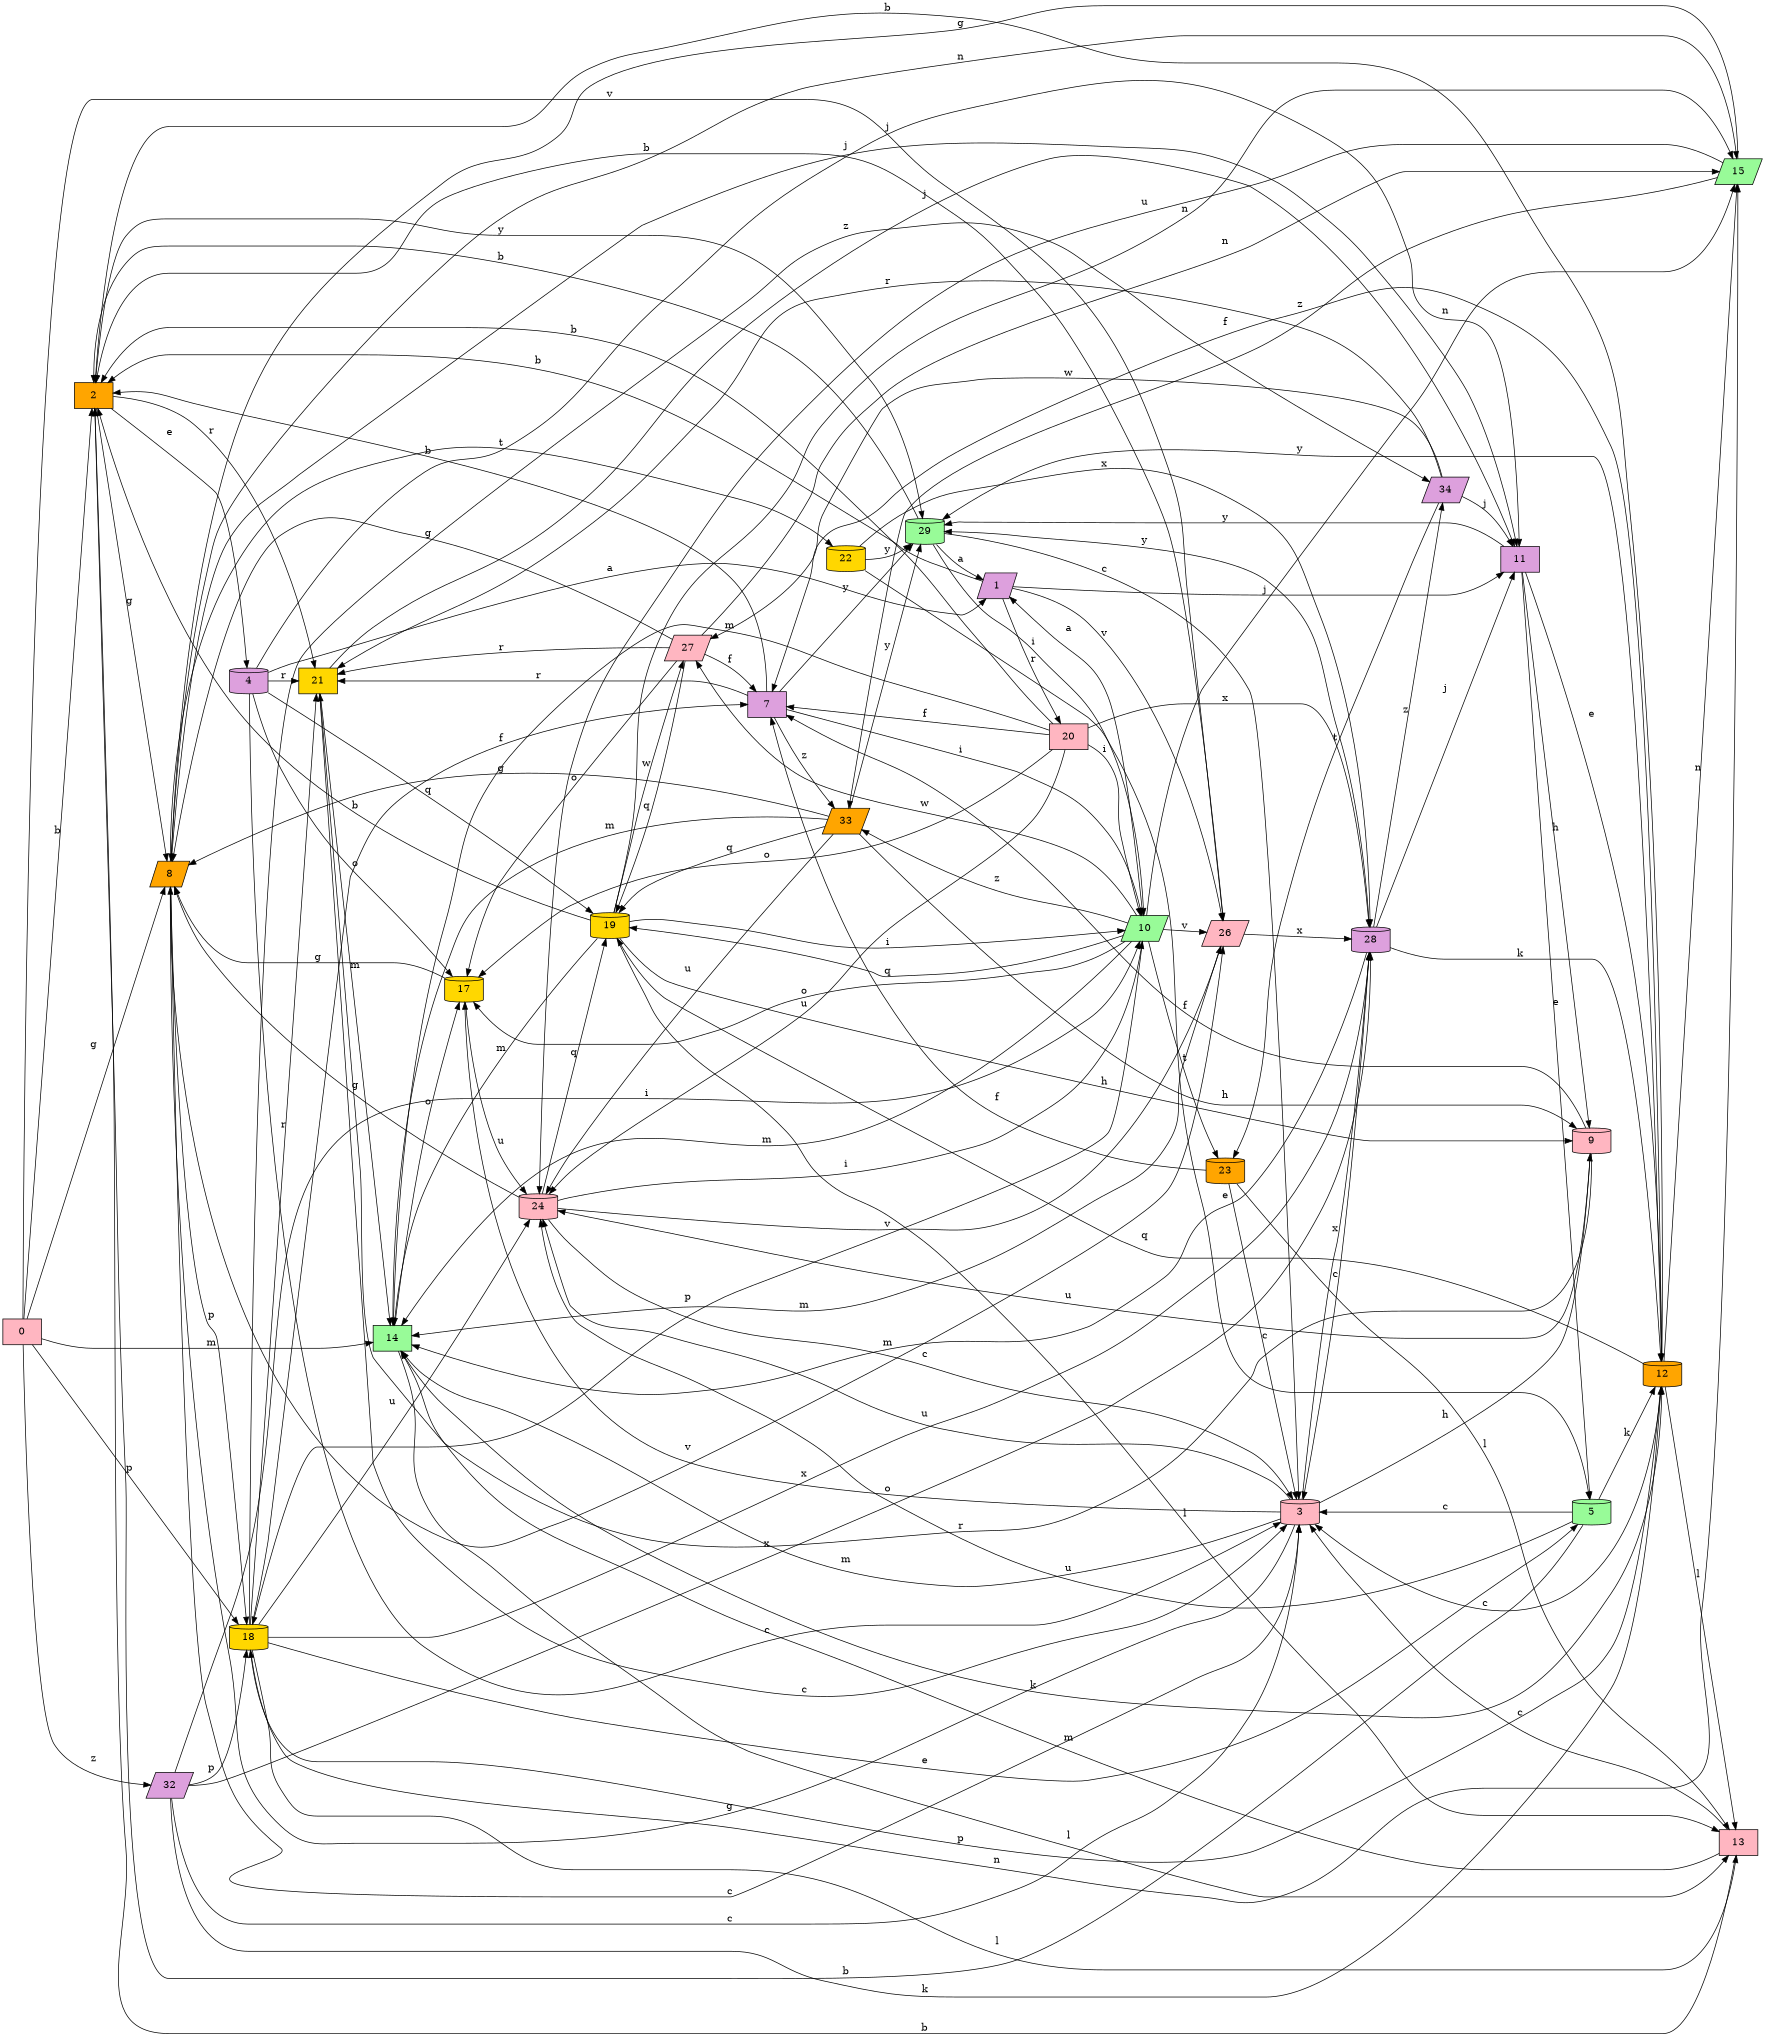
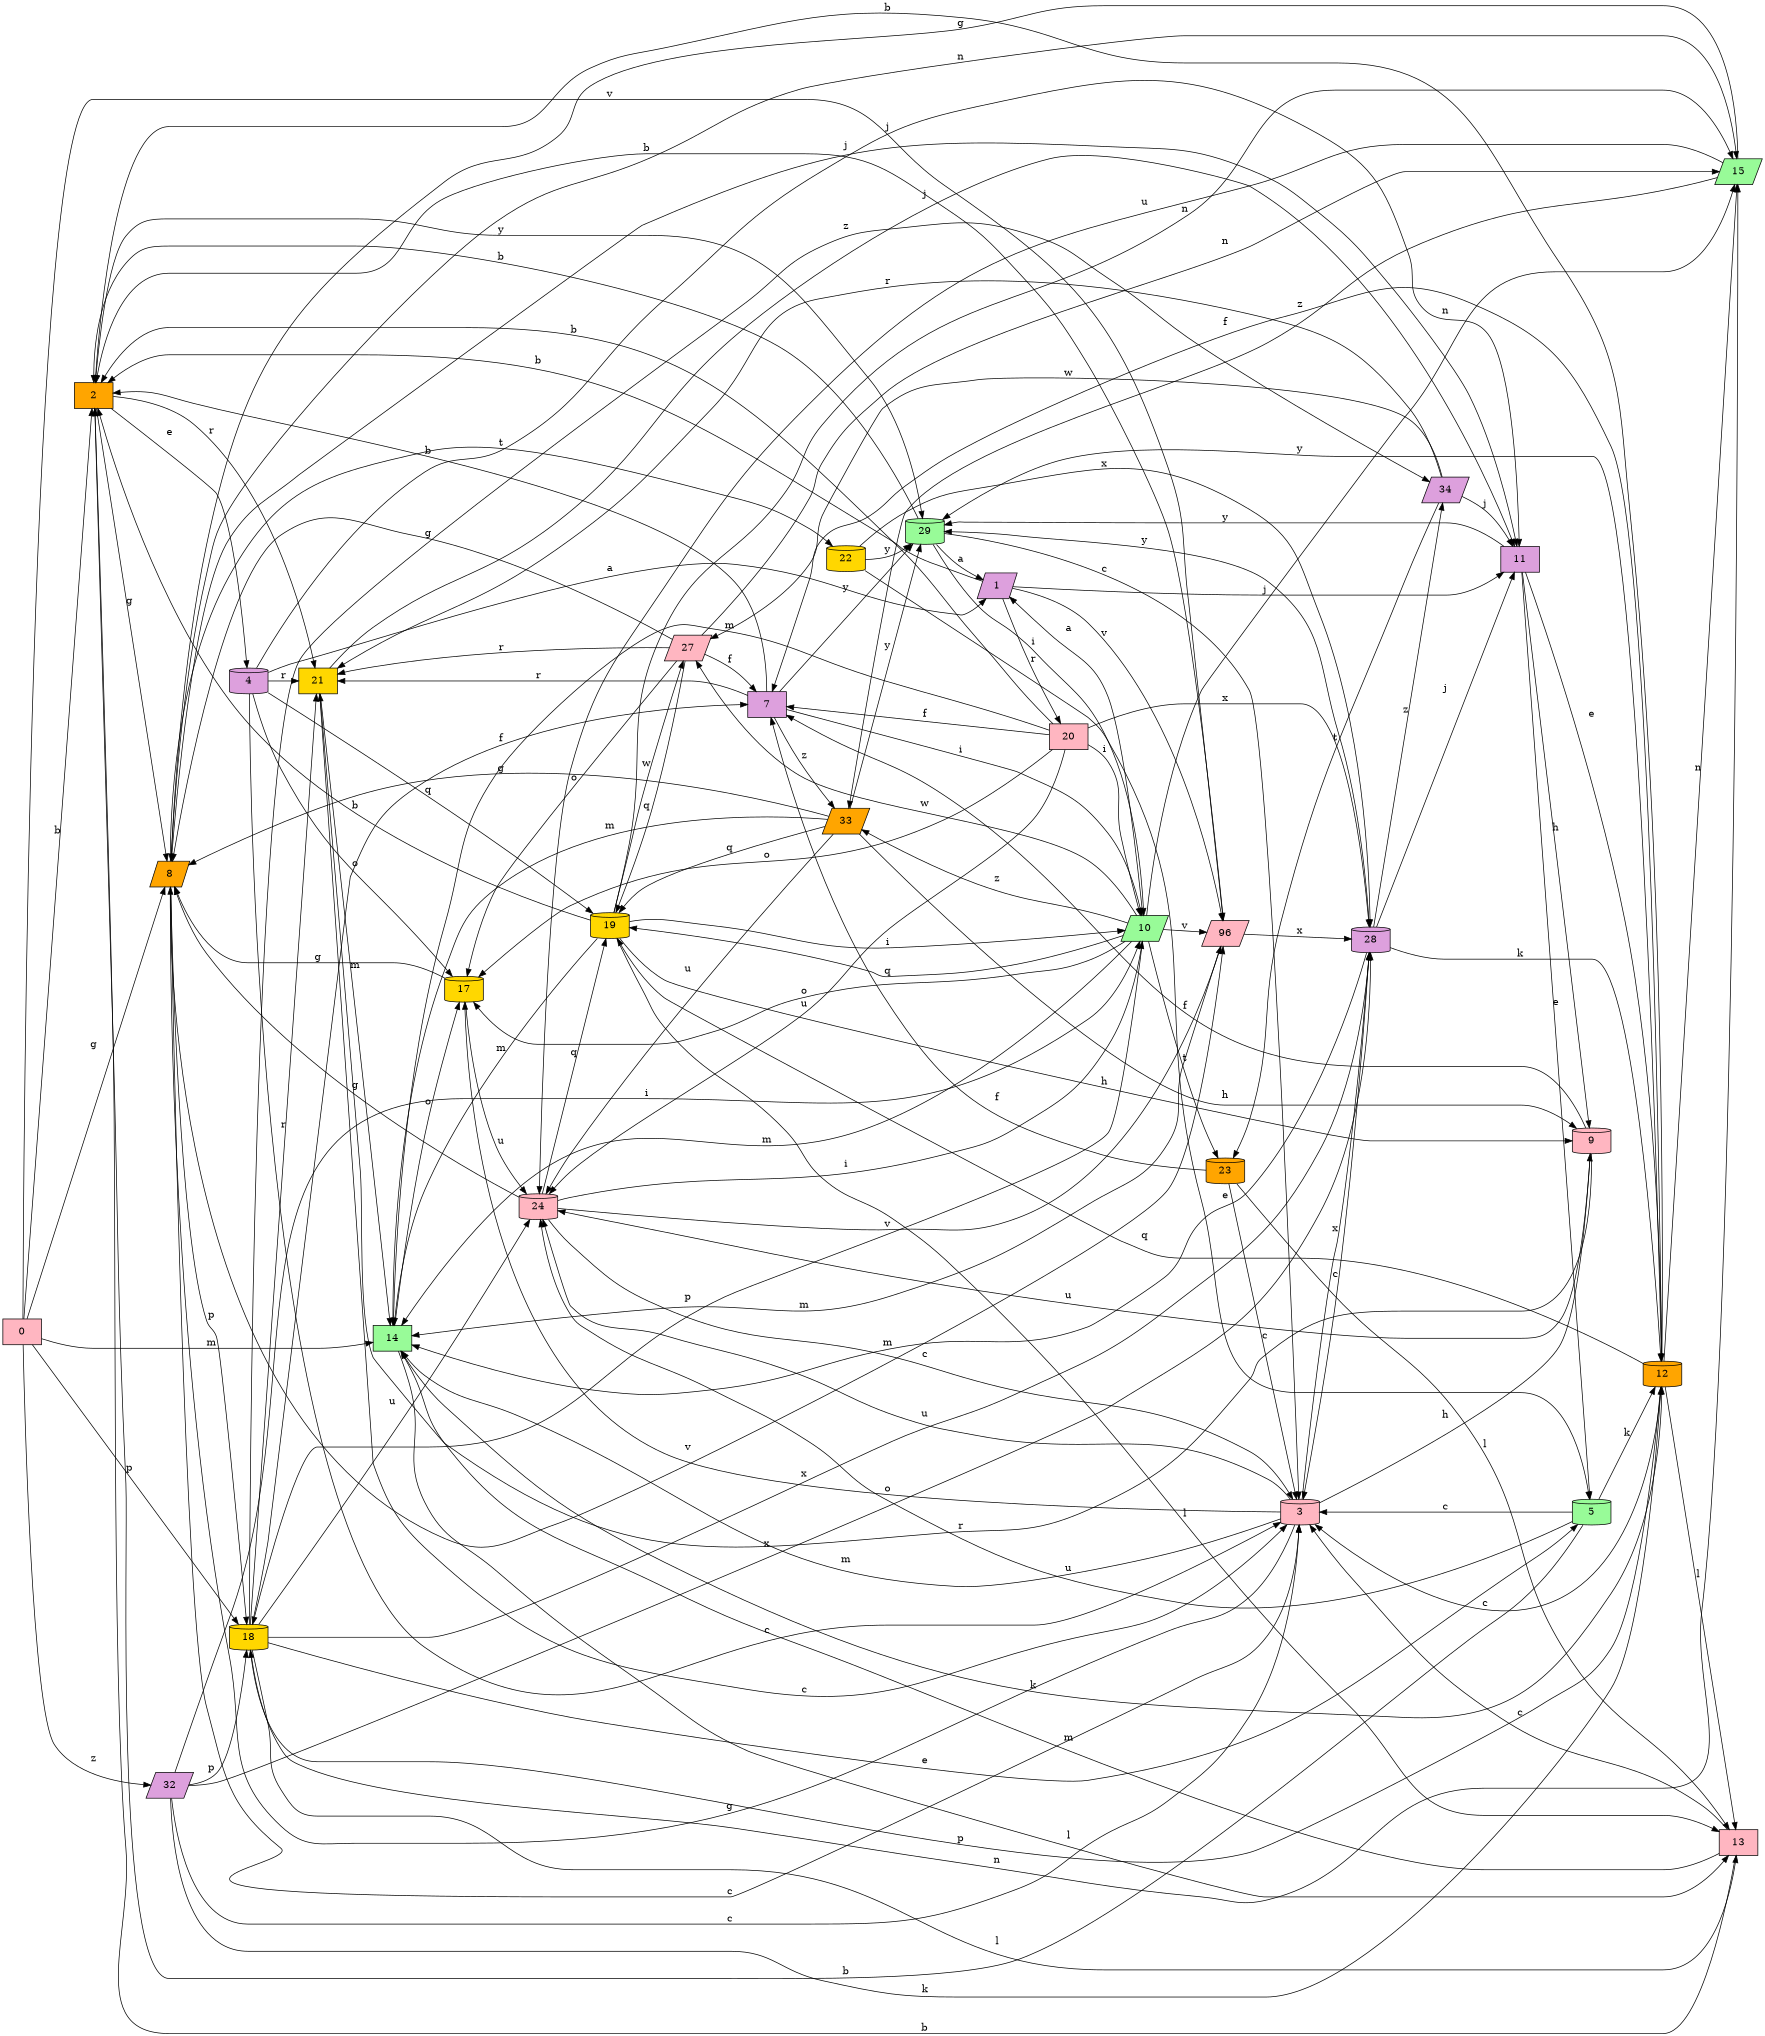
(1225, 933) -> (1225, 933)
